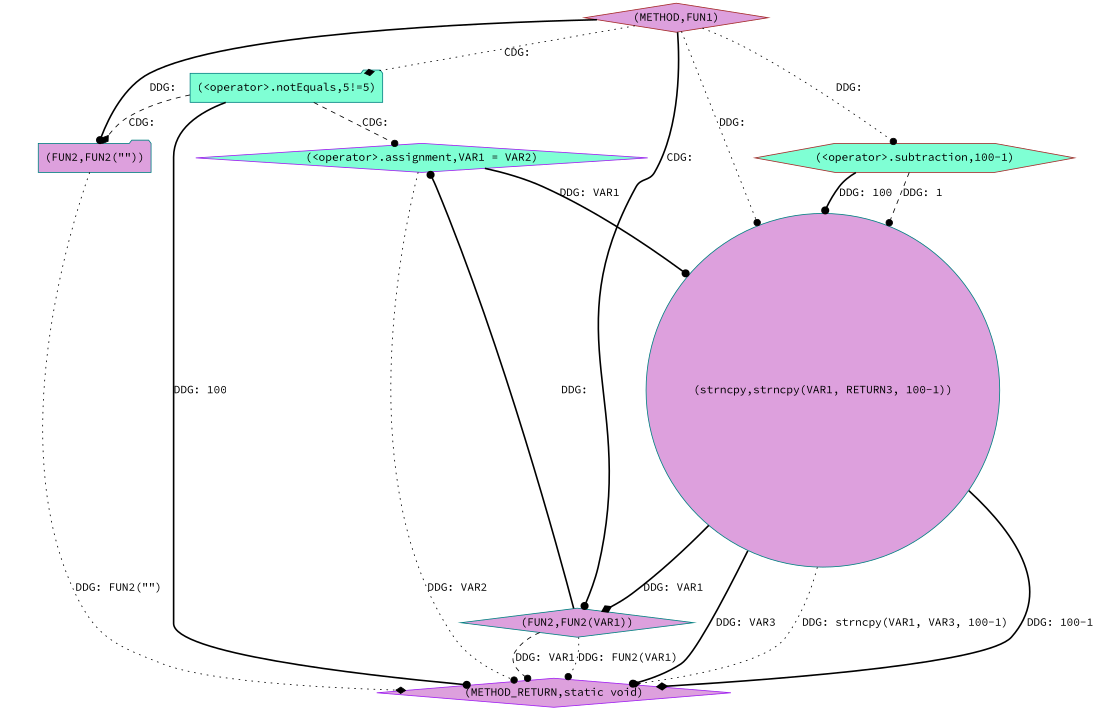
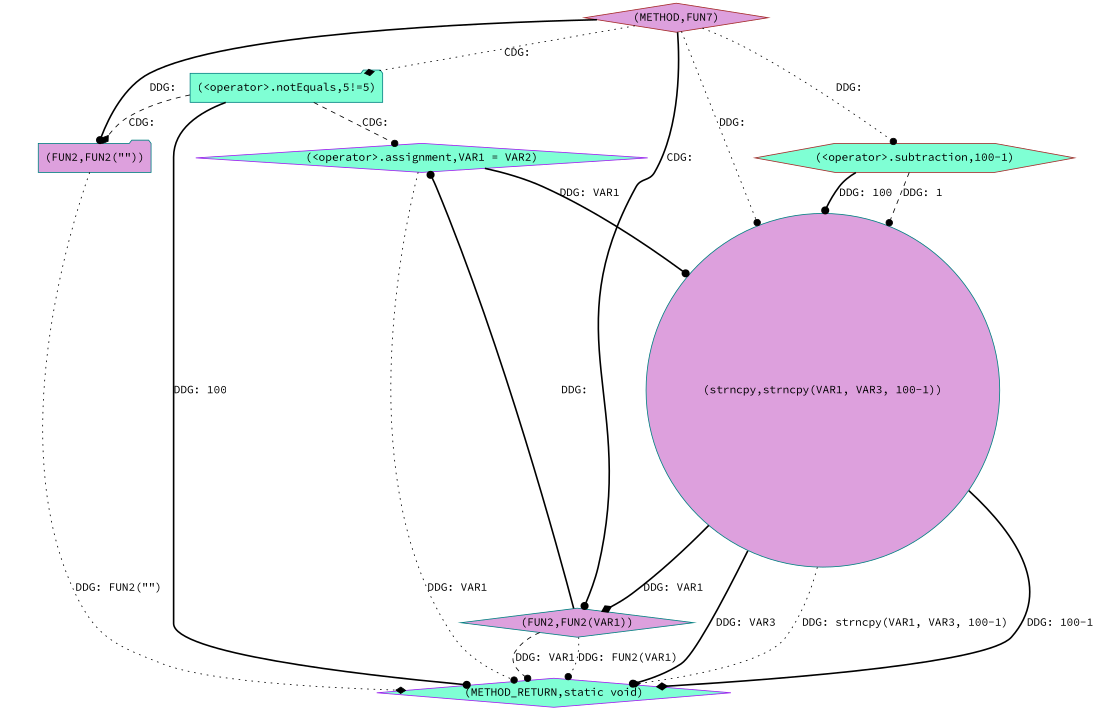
(676, 18) -> (676, 18)
(823, 390) -> (823, 390)
(458, 588) -> (458, 588)
(554, 693) -> (554, 693)
